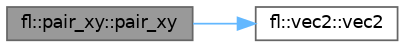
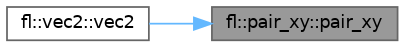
(215, 24) -> (171, 24)
